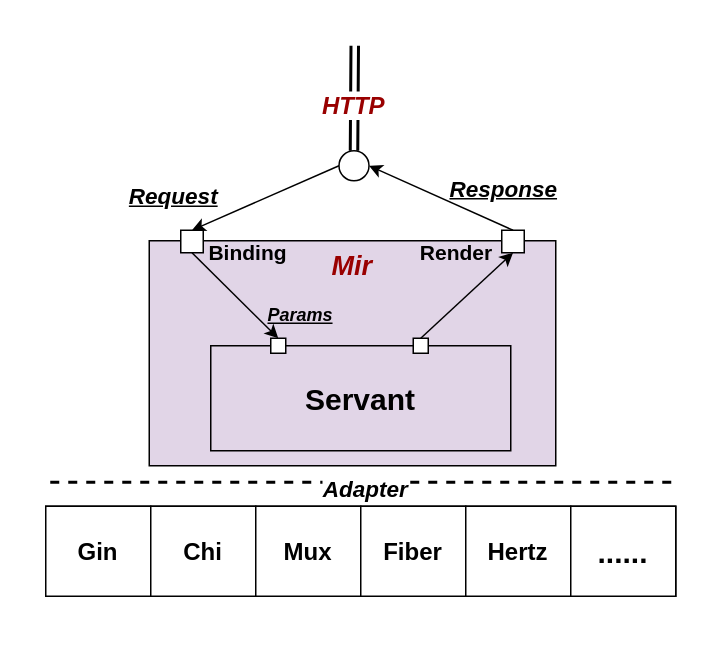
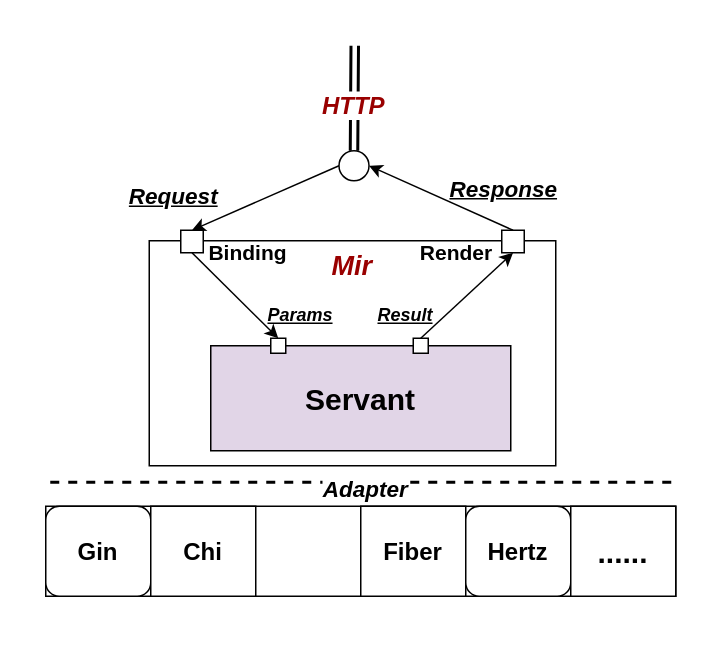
(353, 267) -> (353, 267)
none -> (406, 316)
(98, 551) -> (98, 551)
(308, 551) -> none
(518, 551) -> (518, 551)
